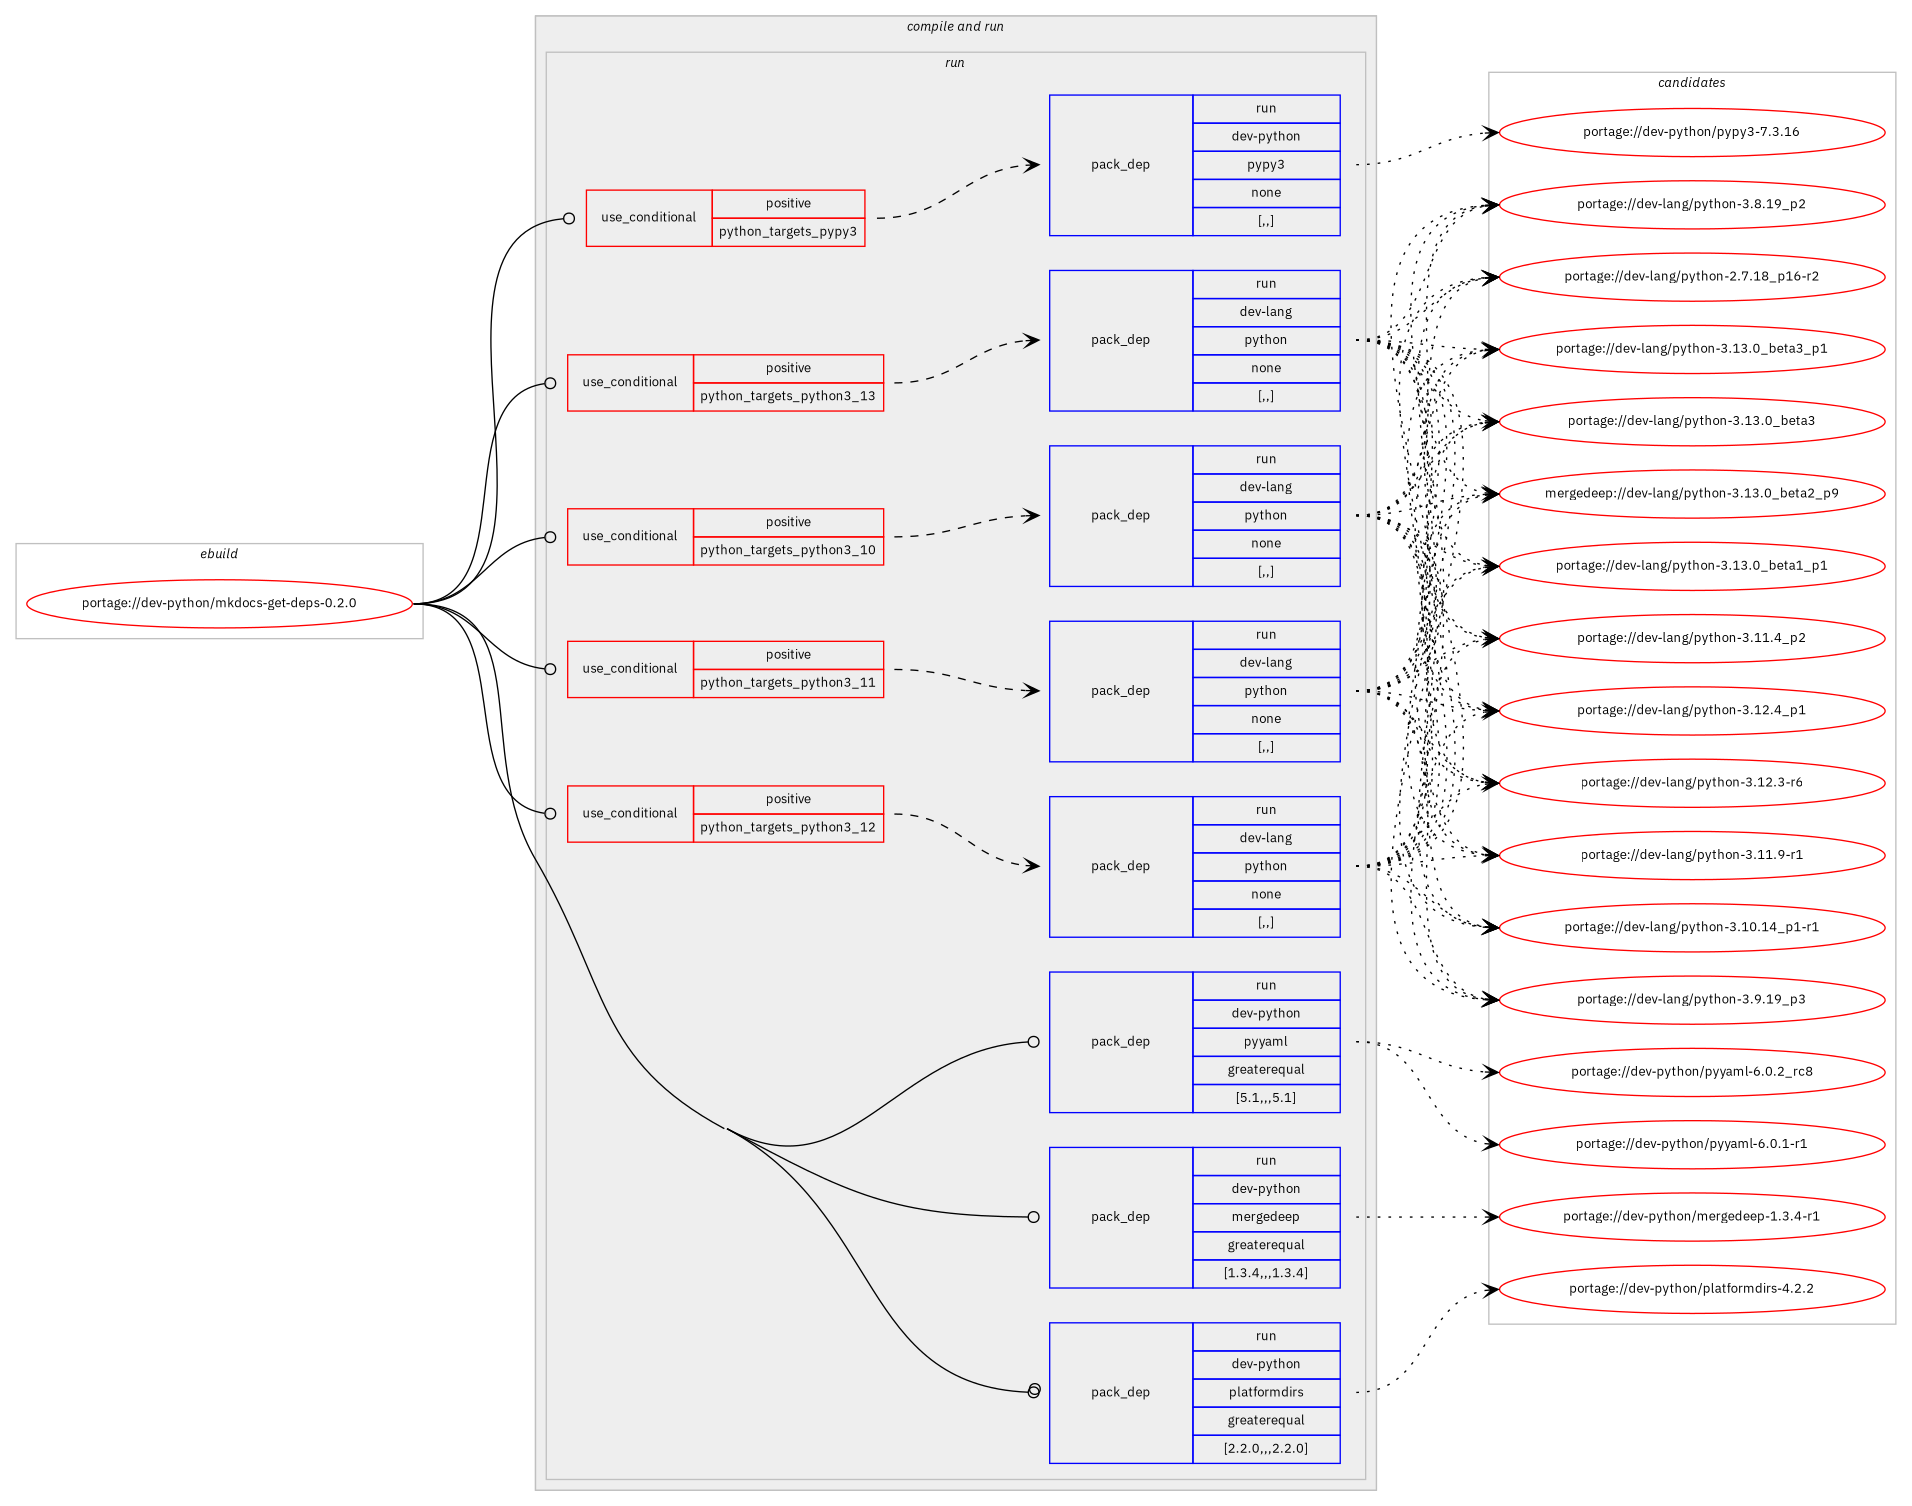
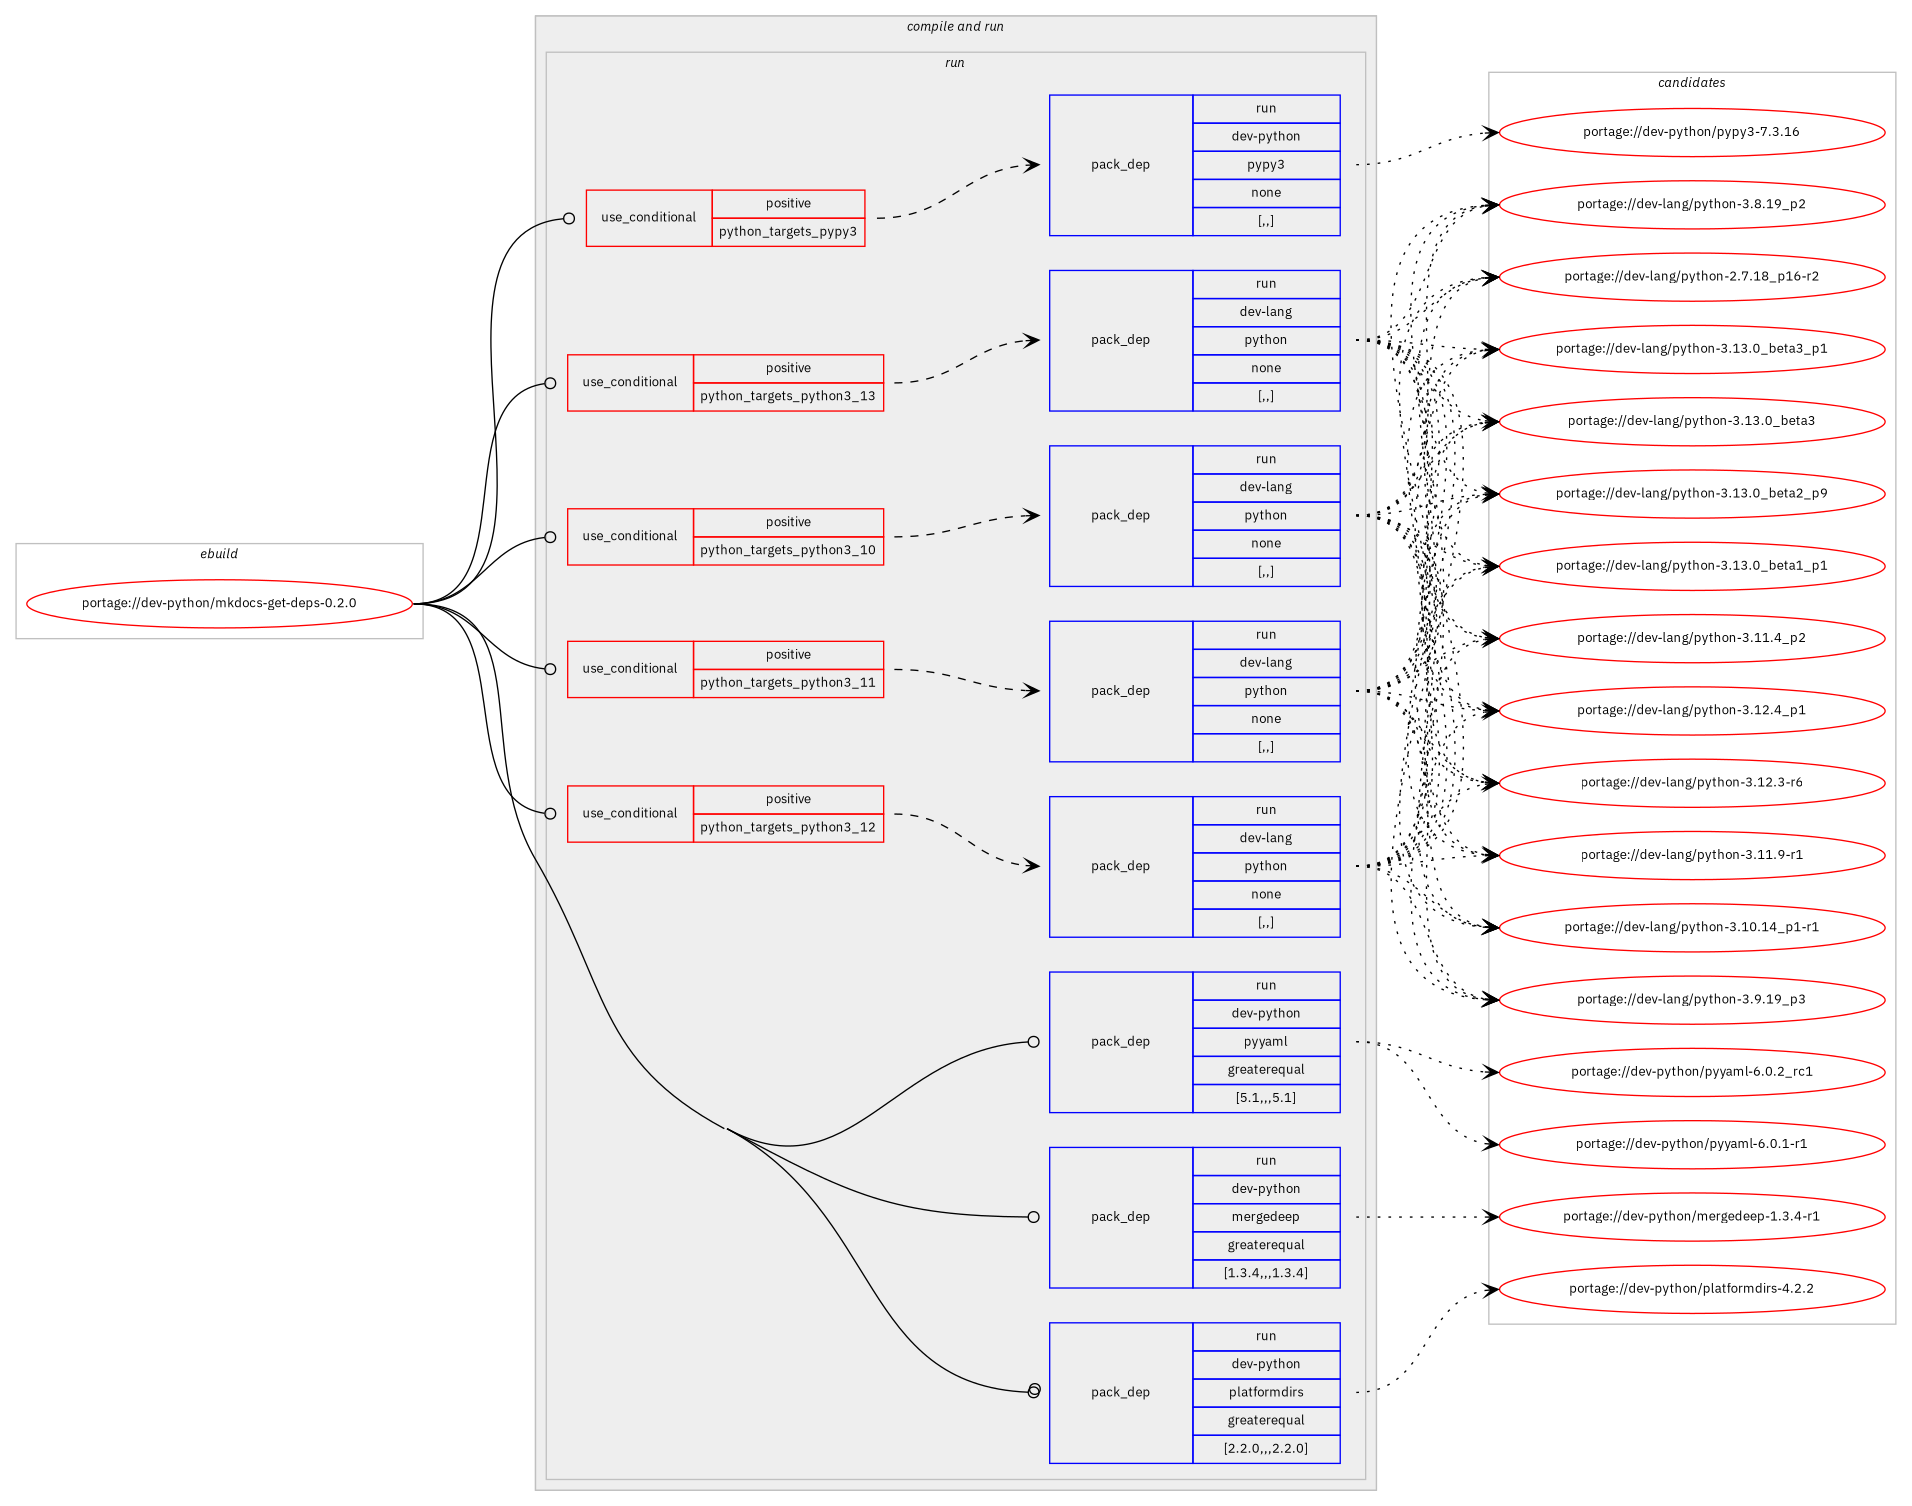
(1692, 494) -> (1692, 494)
(1692, 1072) -> (1692, 1072)
